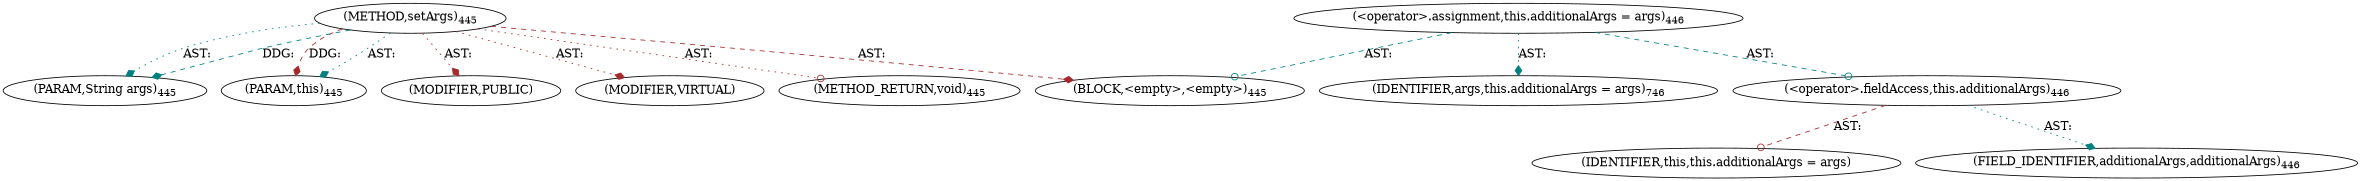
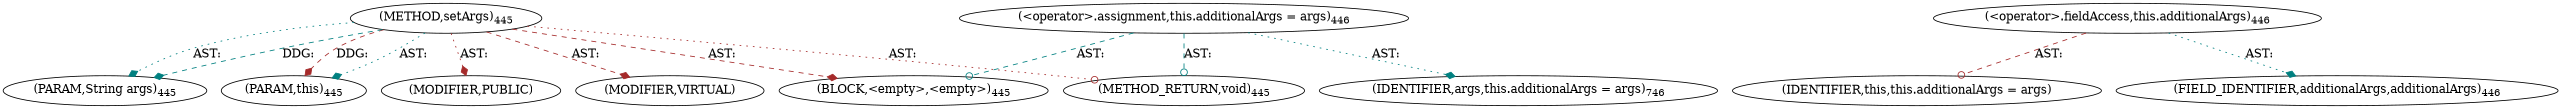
(535, 53) -> (553, 53)
(1720, 54) -> (1184, 51)
